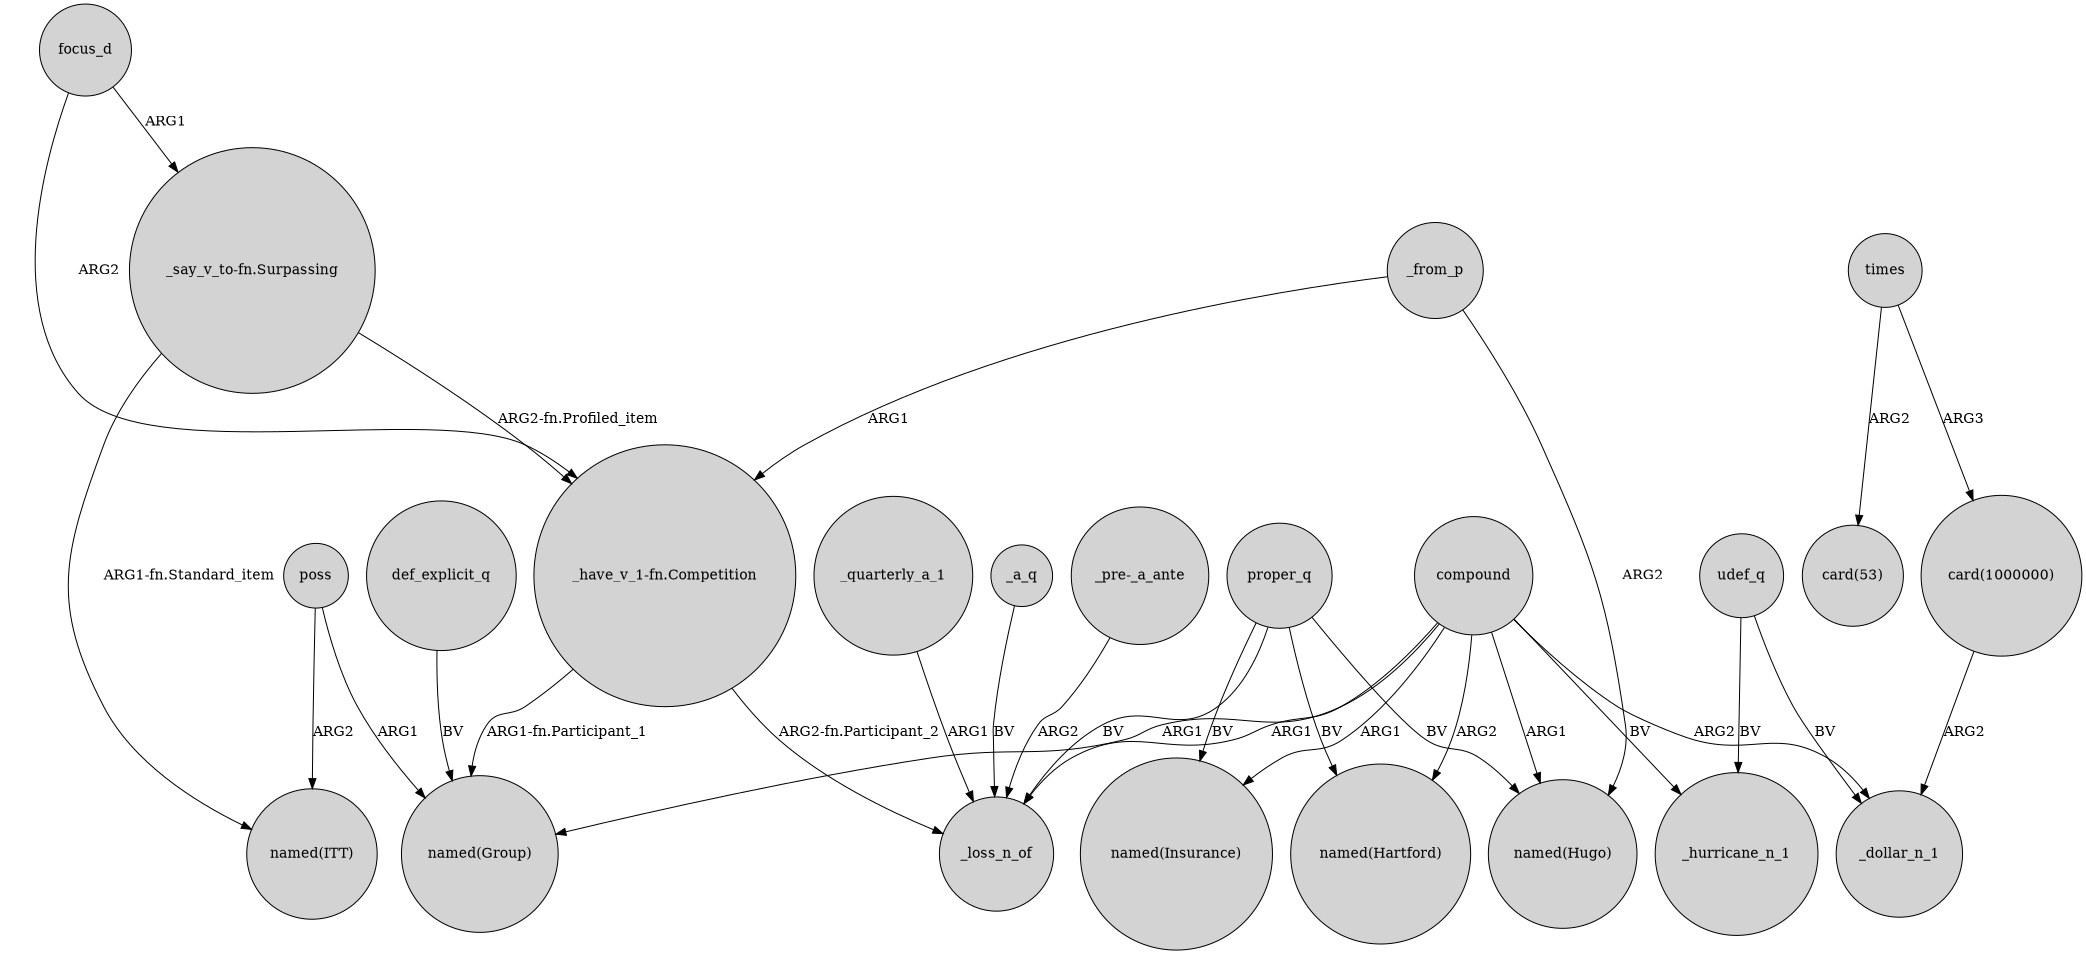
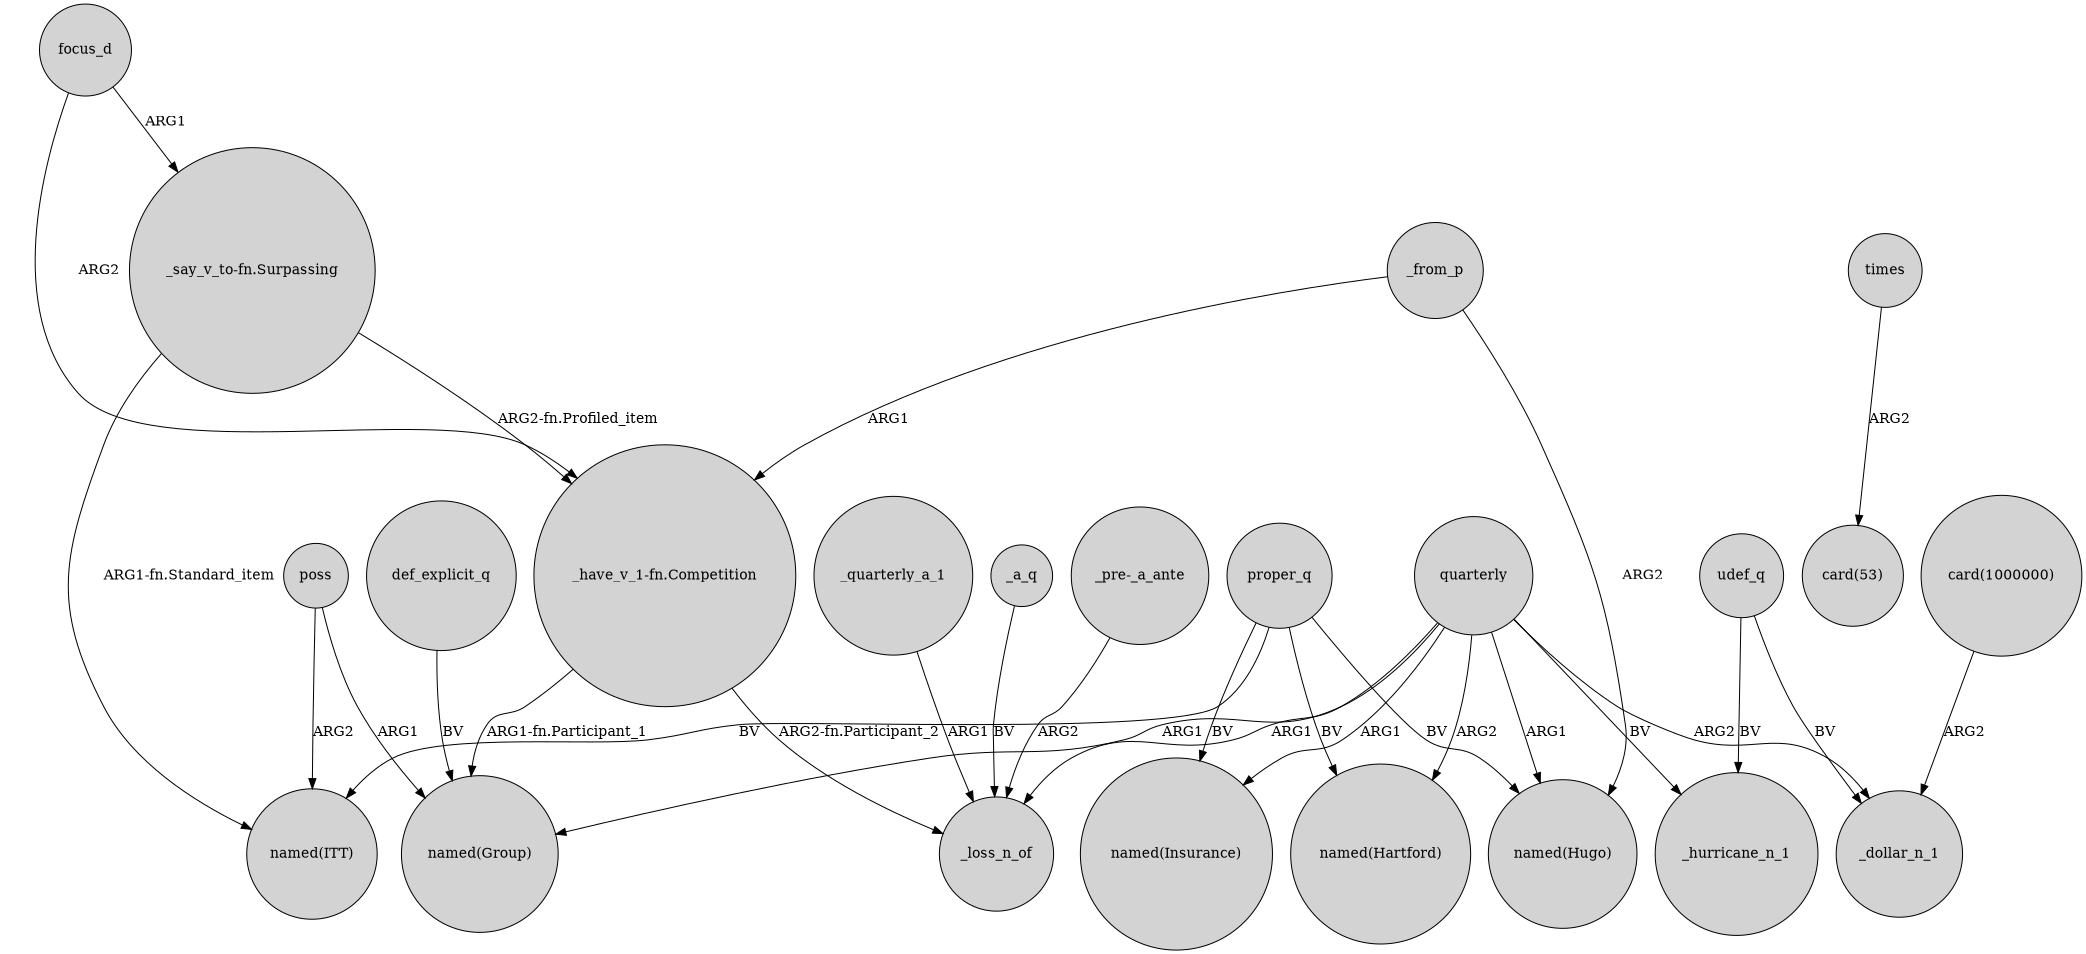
(1934, 398) -> none
(1474, 576) -> (1474, 576)
(1158, 718) -> (827, 724)
